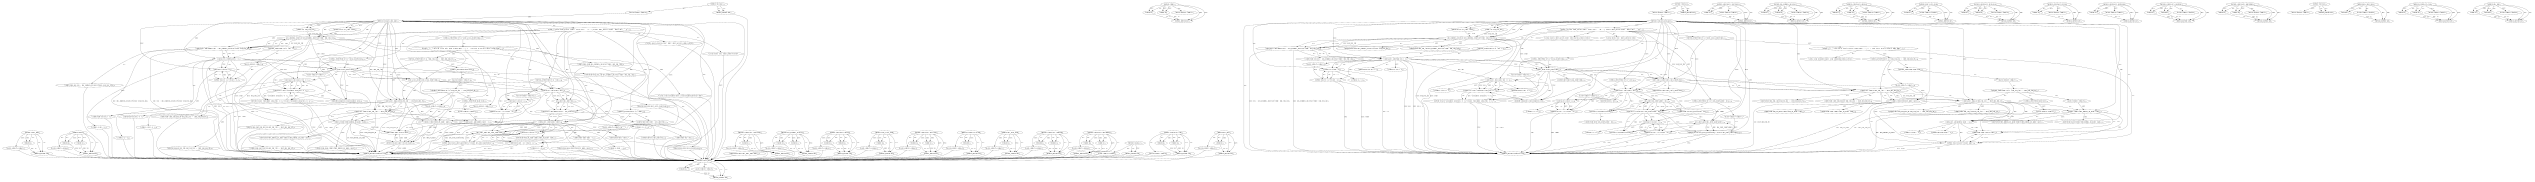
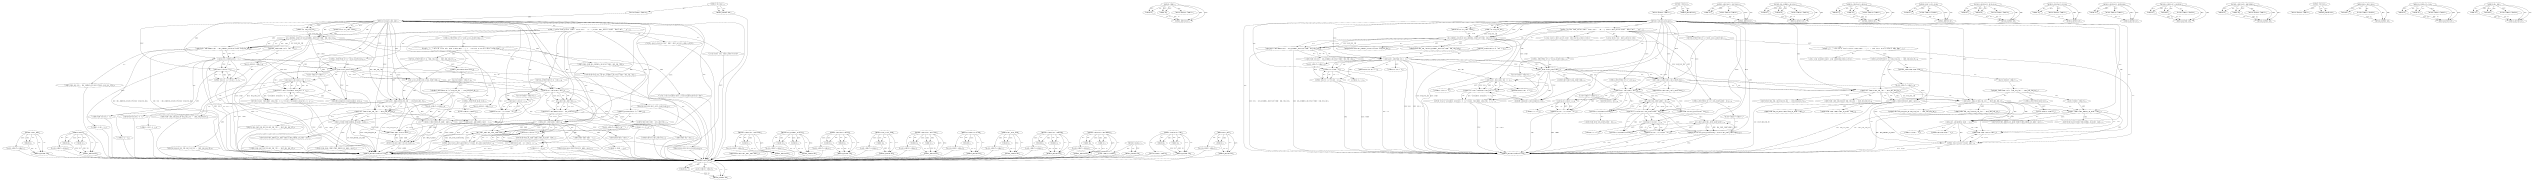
(1698, 109) -> none
(641, 117) -> (595, 120)
